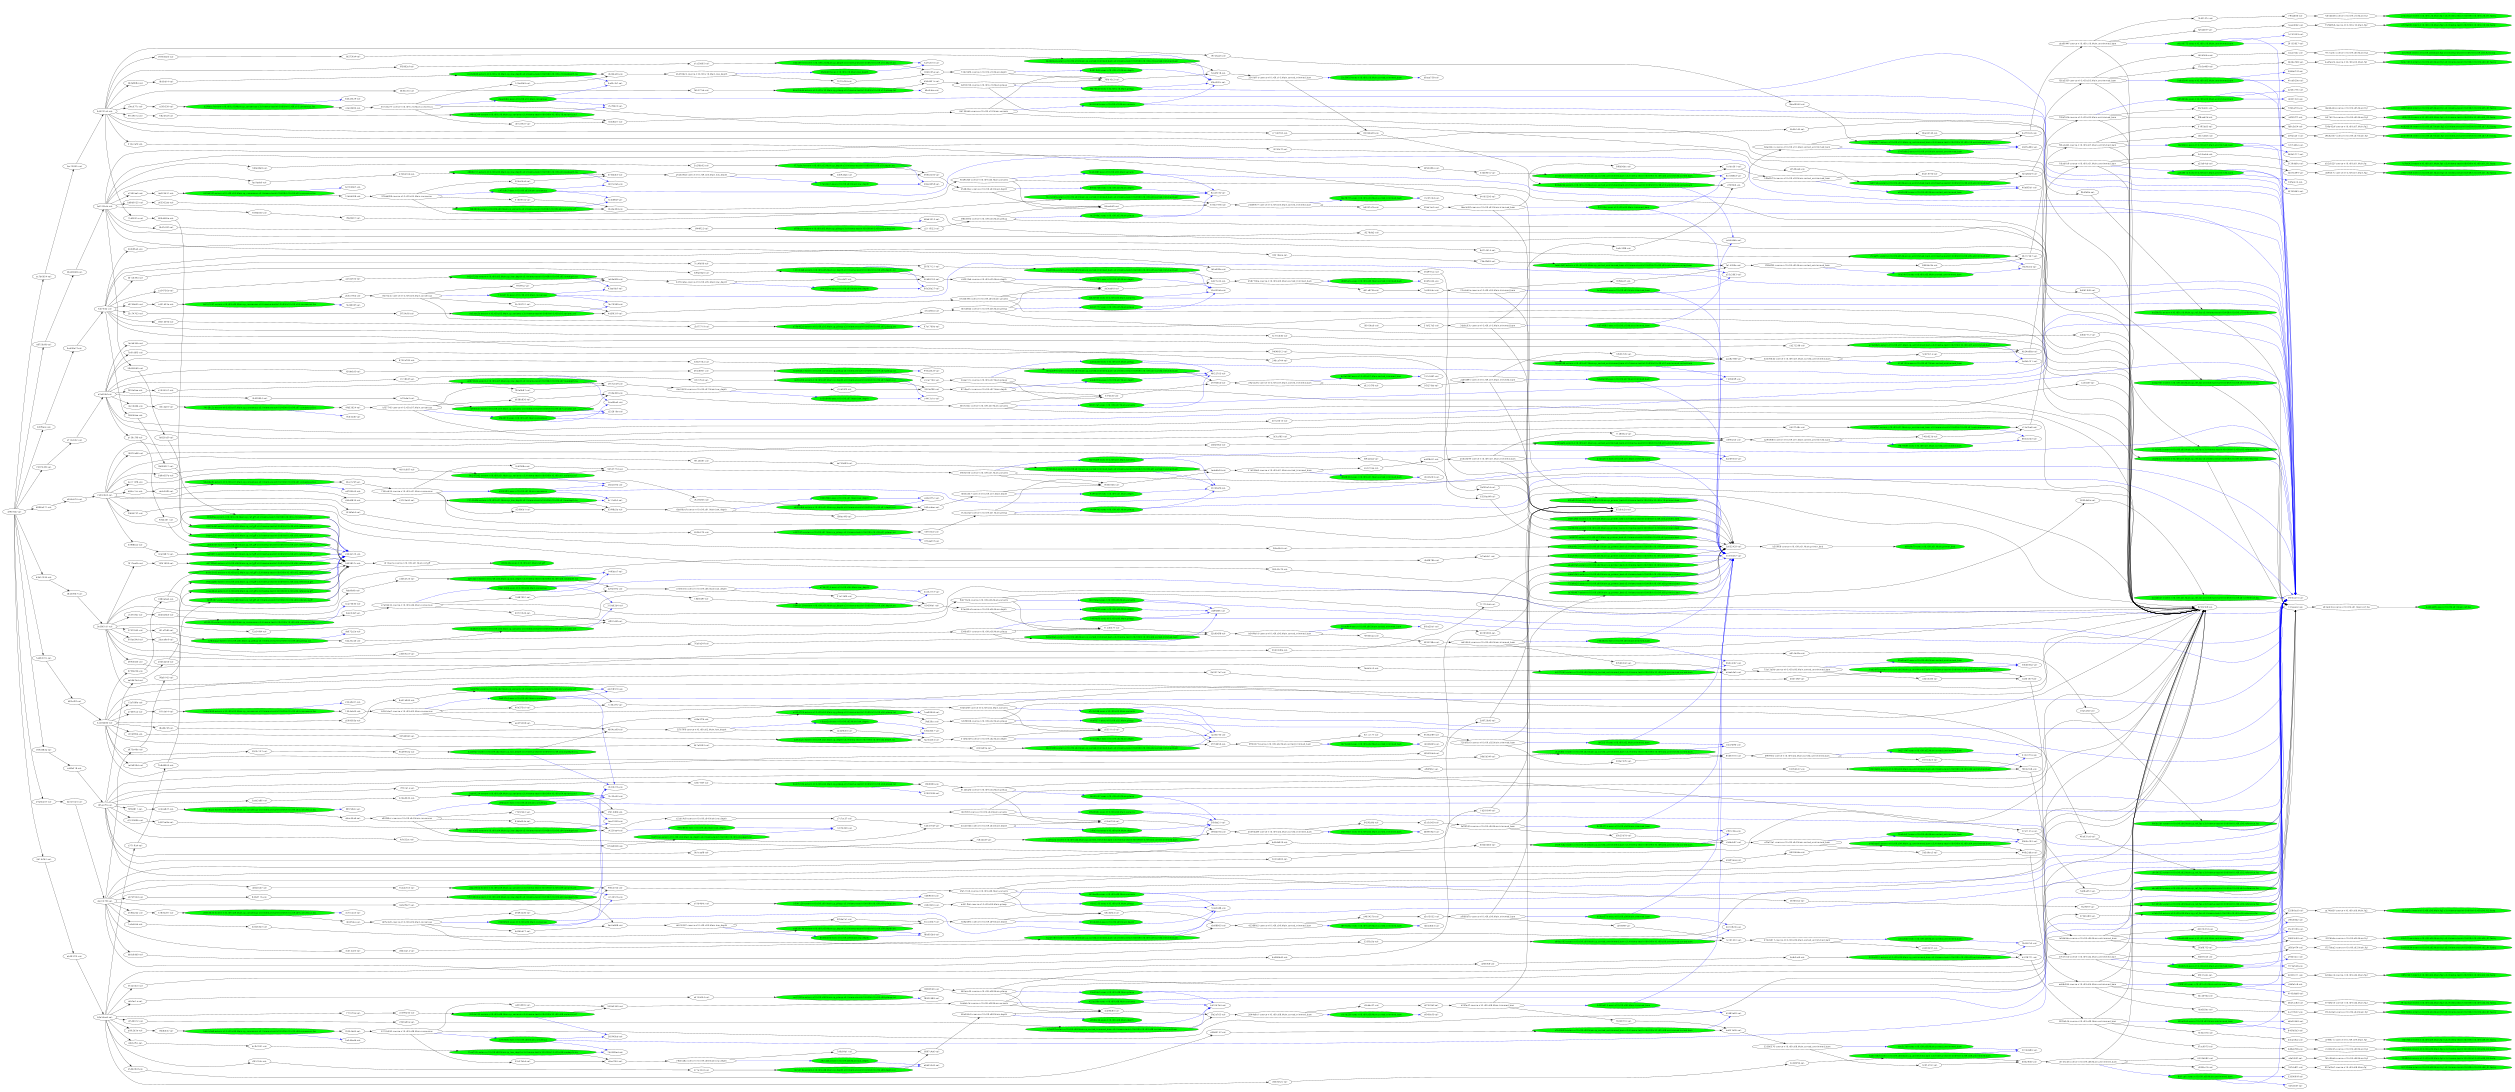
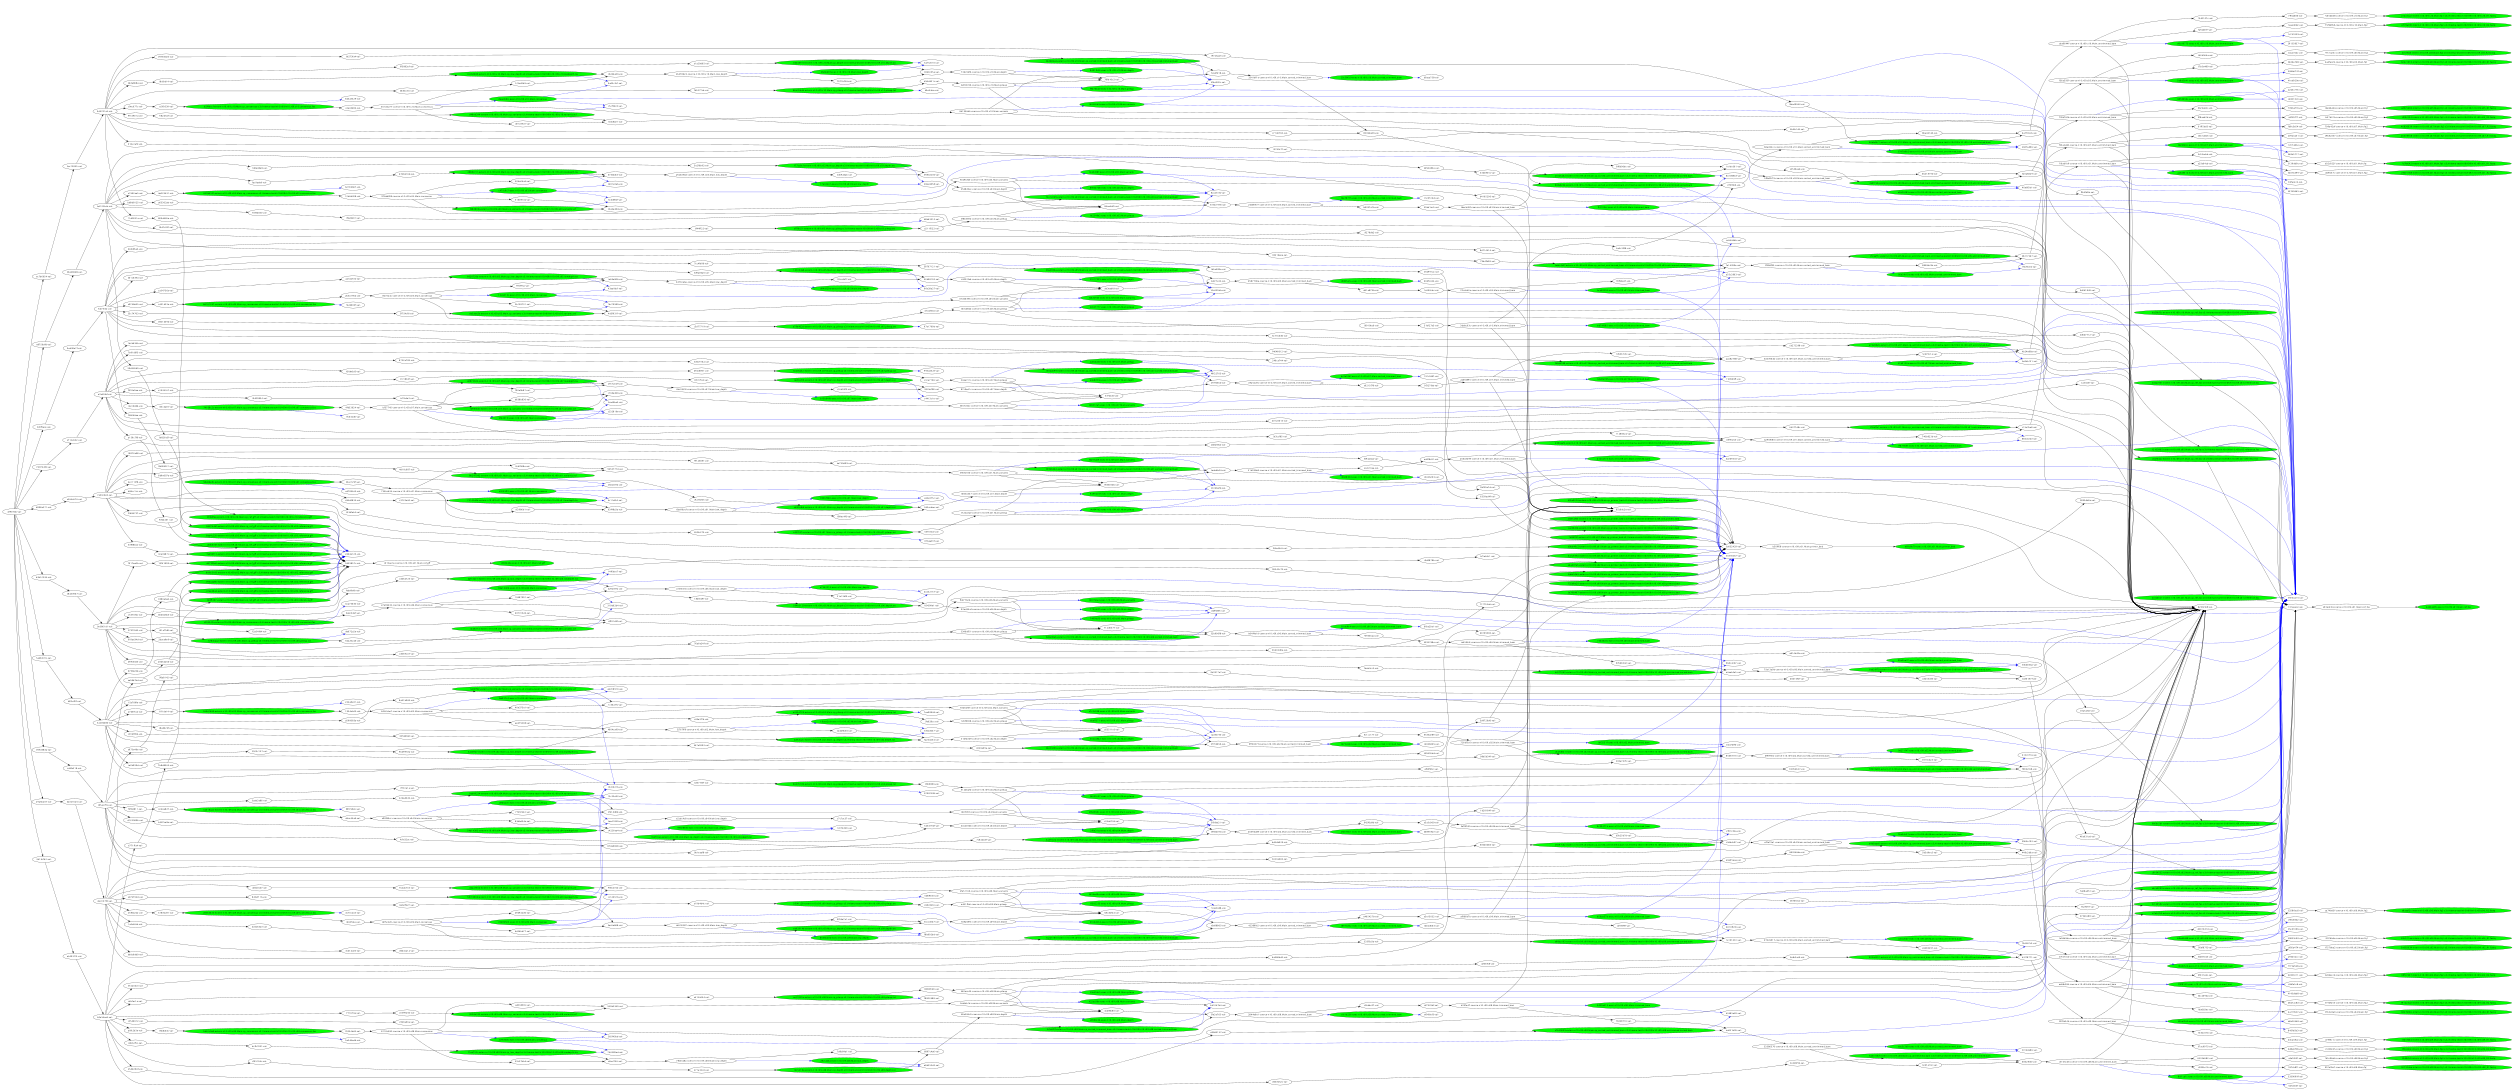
(166, 491) -> none
(1991, 753) -> none
(2030, 831) -> none
none -> (1052, 910)
(1173, 1004) -> (1173, 1004)
